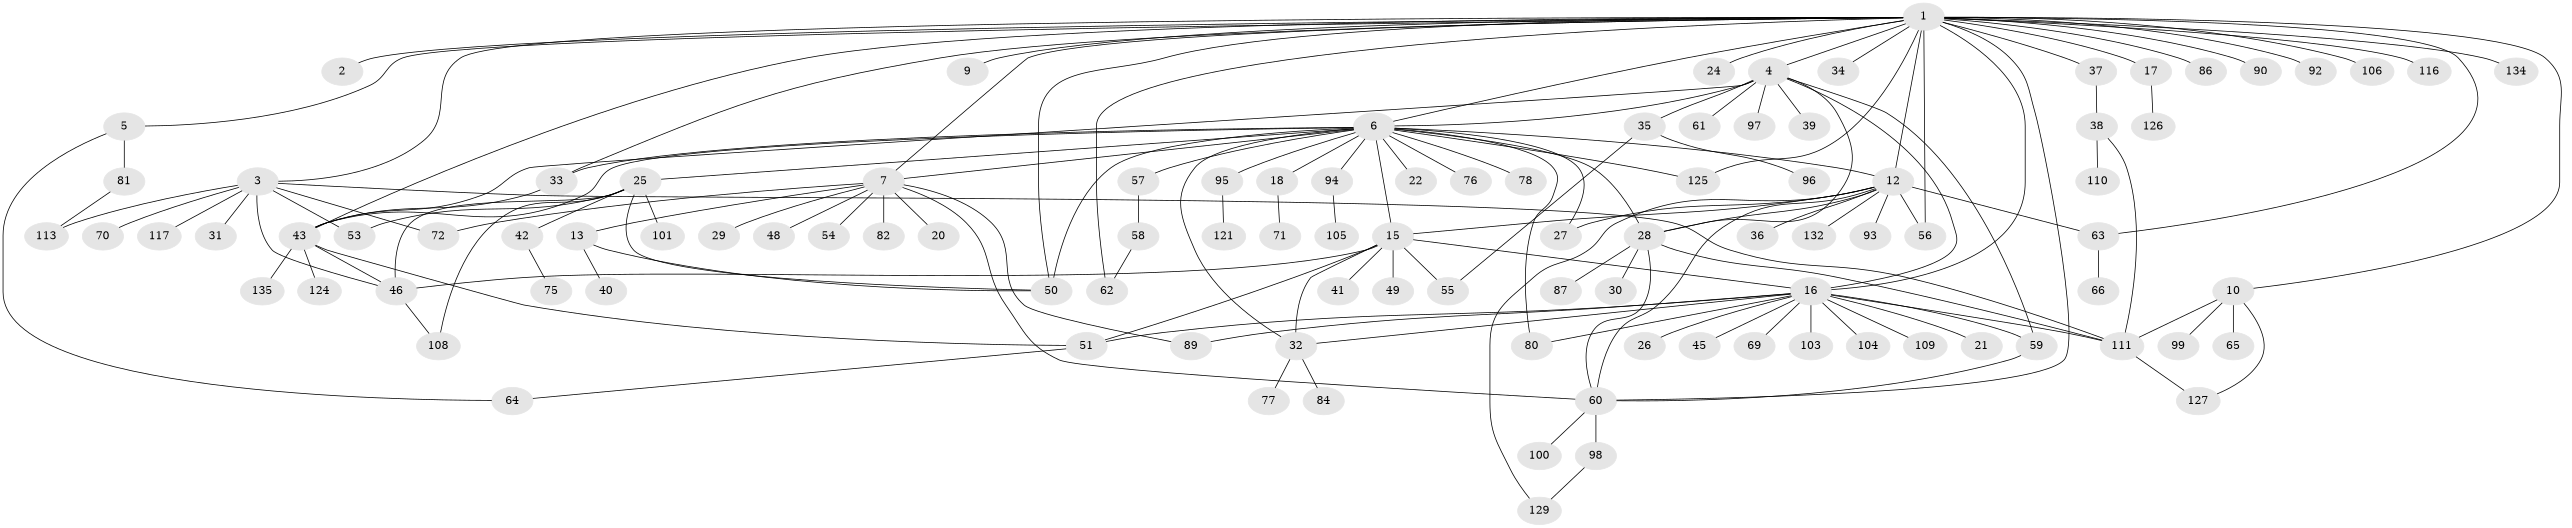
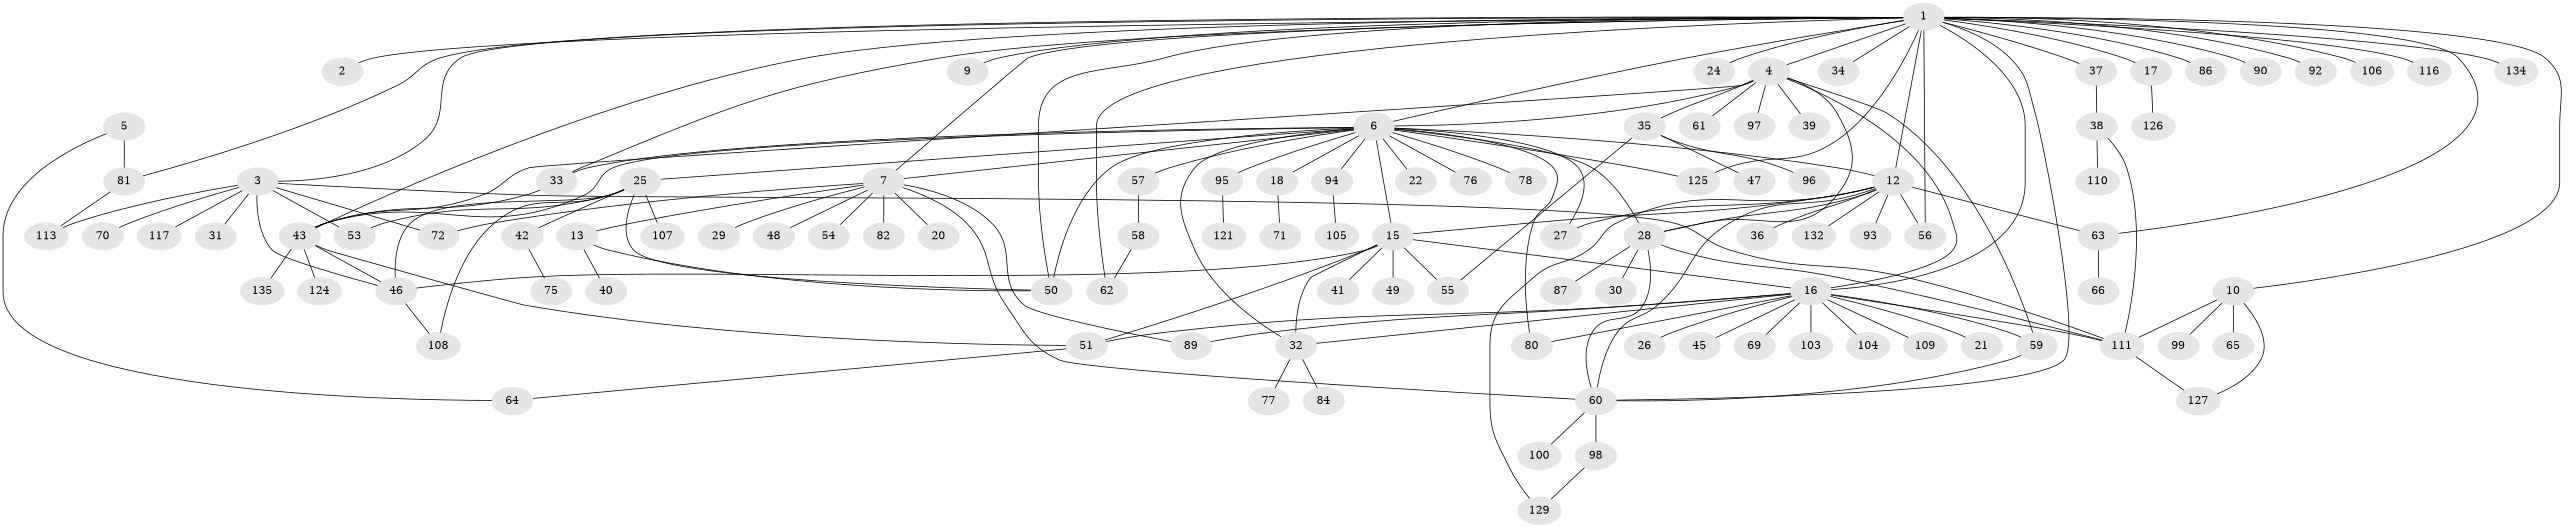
(1016, 30) -> (1010, 23)
none -> (1755, 181)
(663, 236) -> (663, 236)
